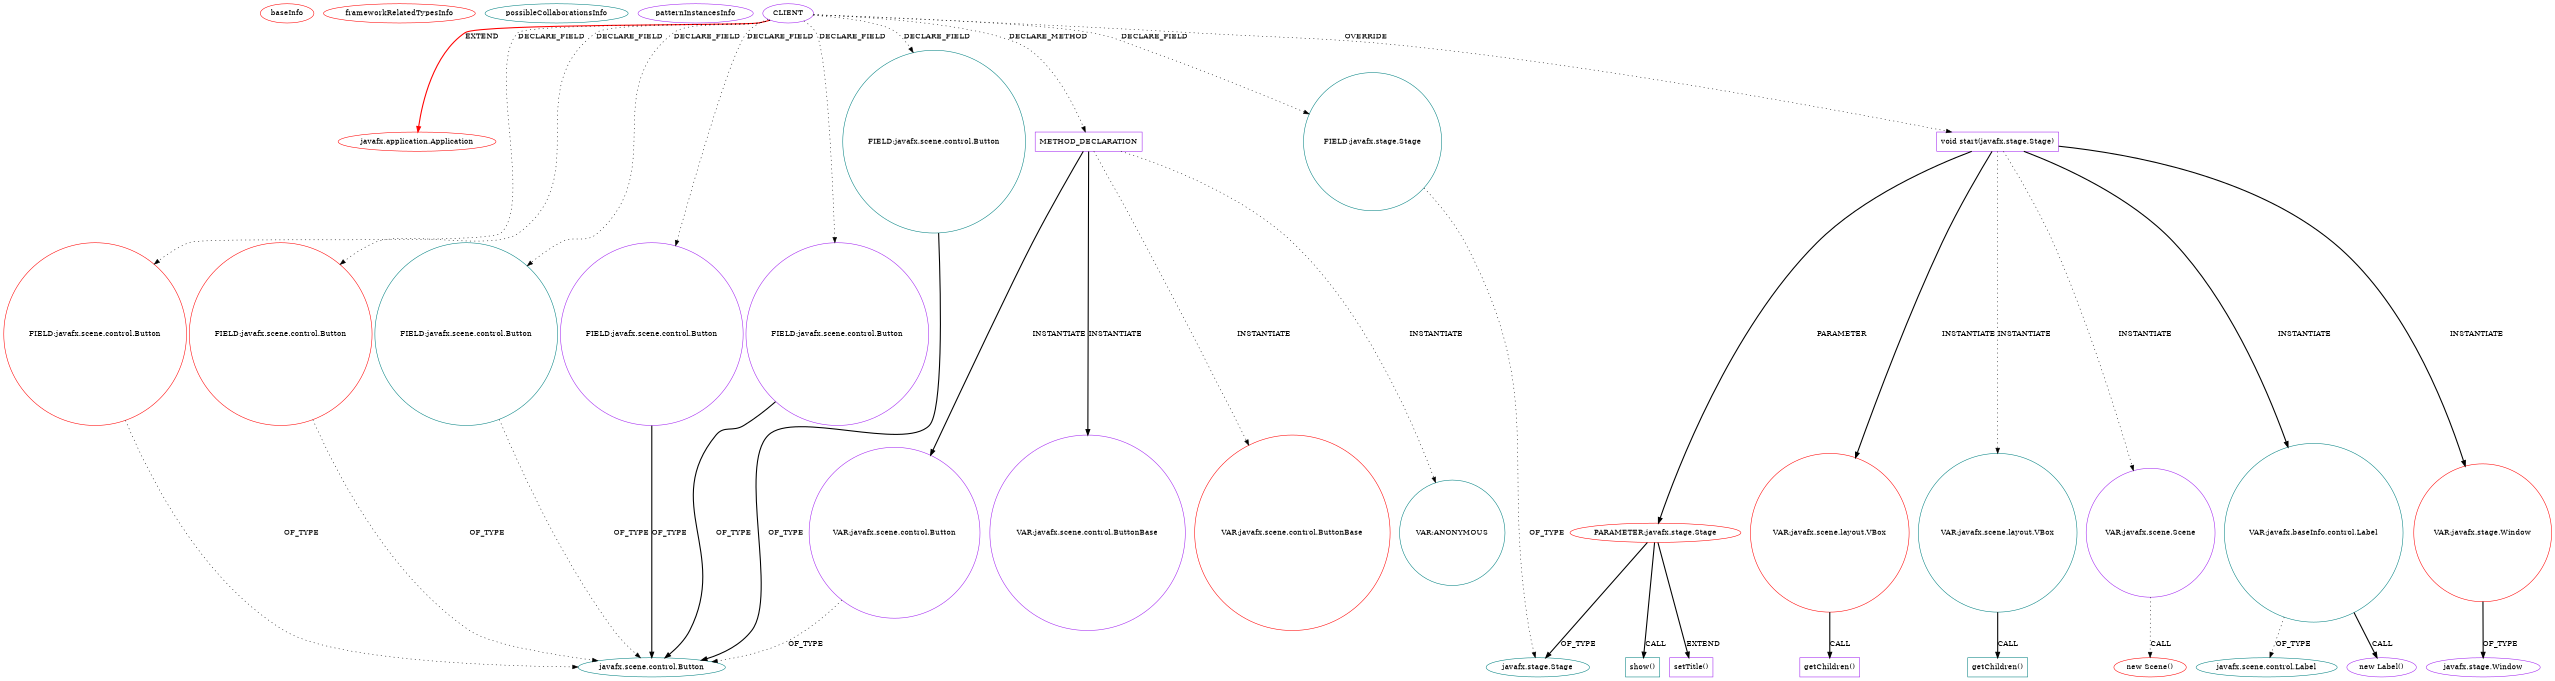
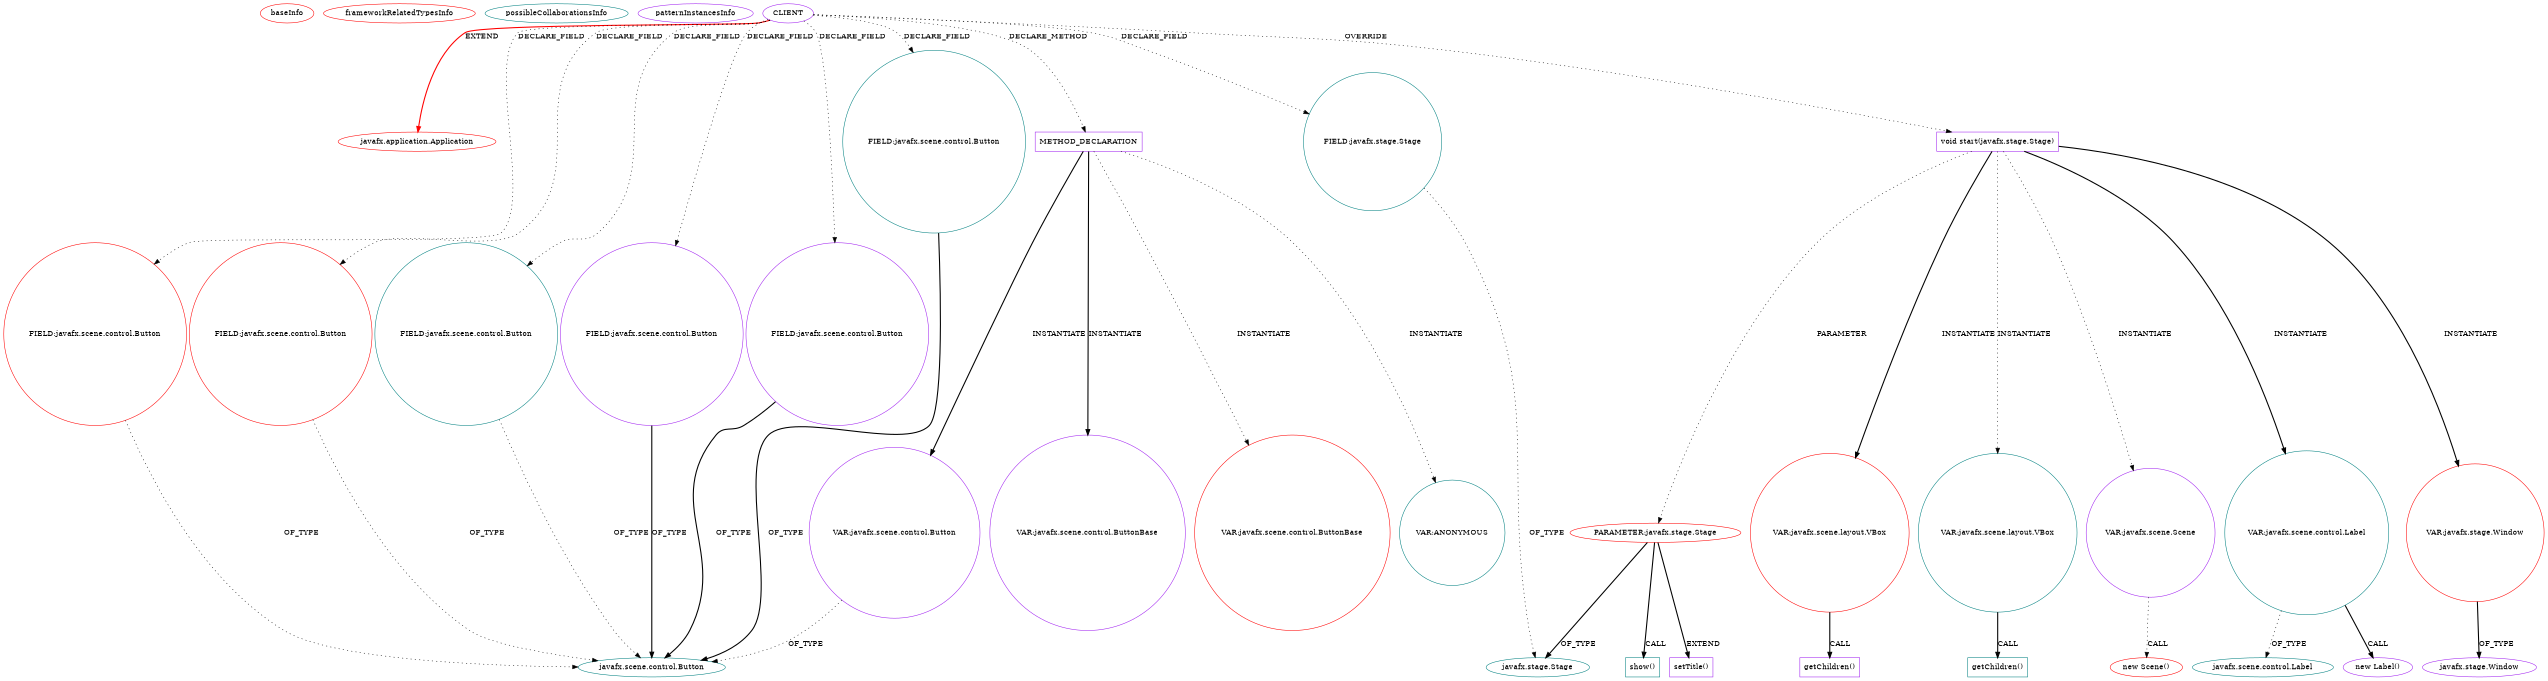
(1773, 296) -> (1773, 296)
(2314, 533) -> (2307, 533)
